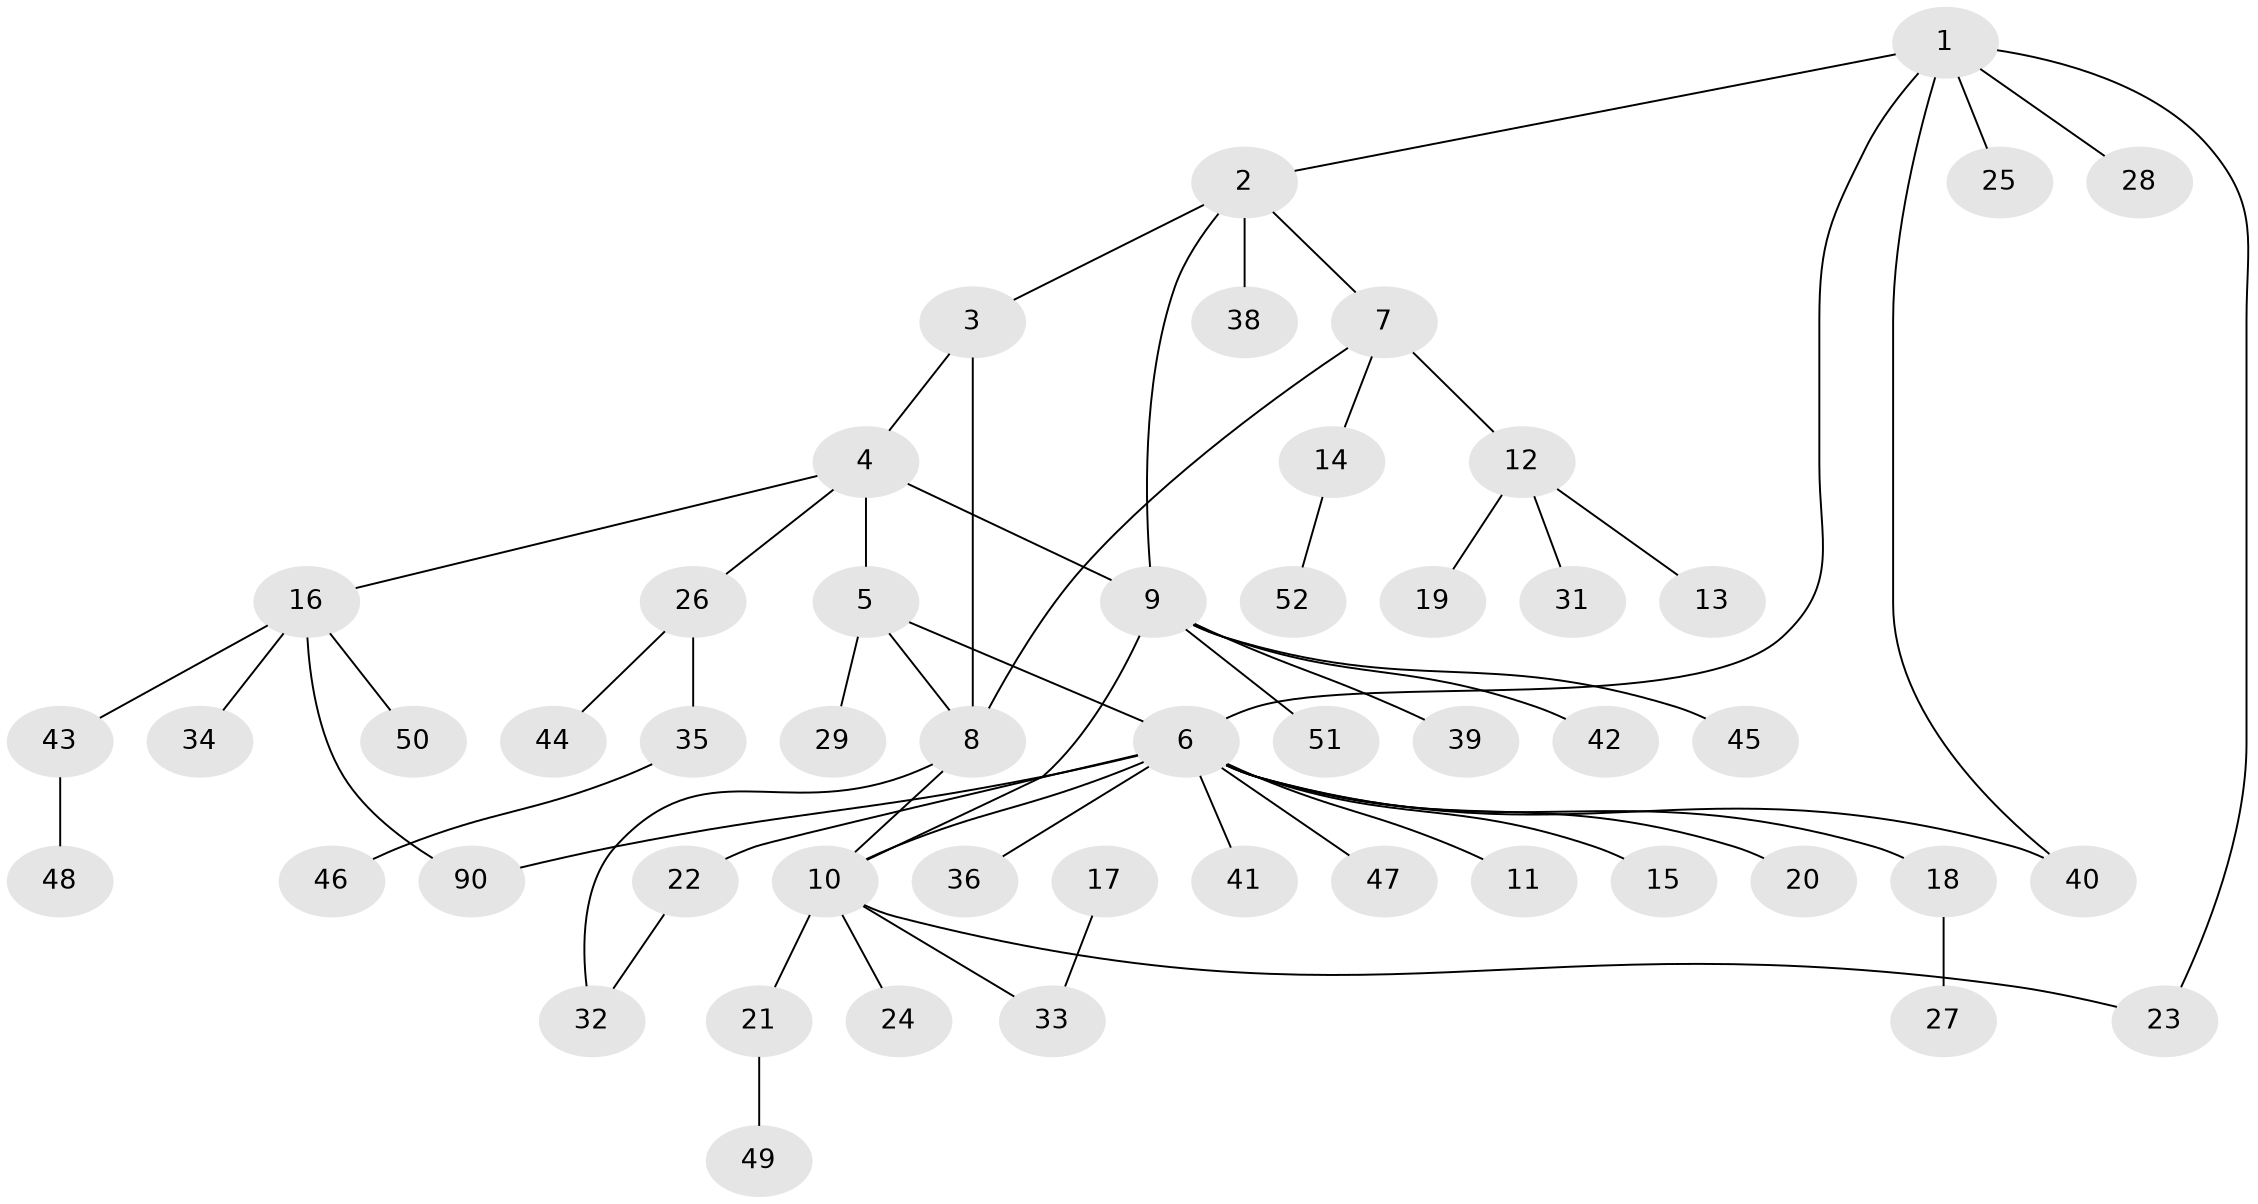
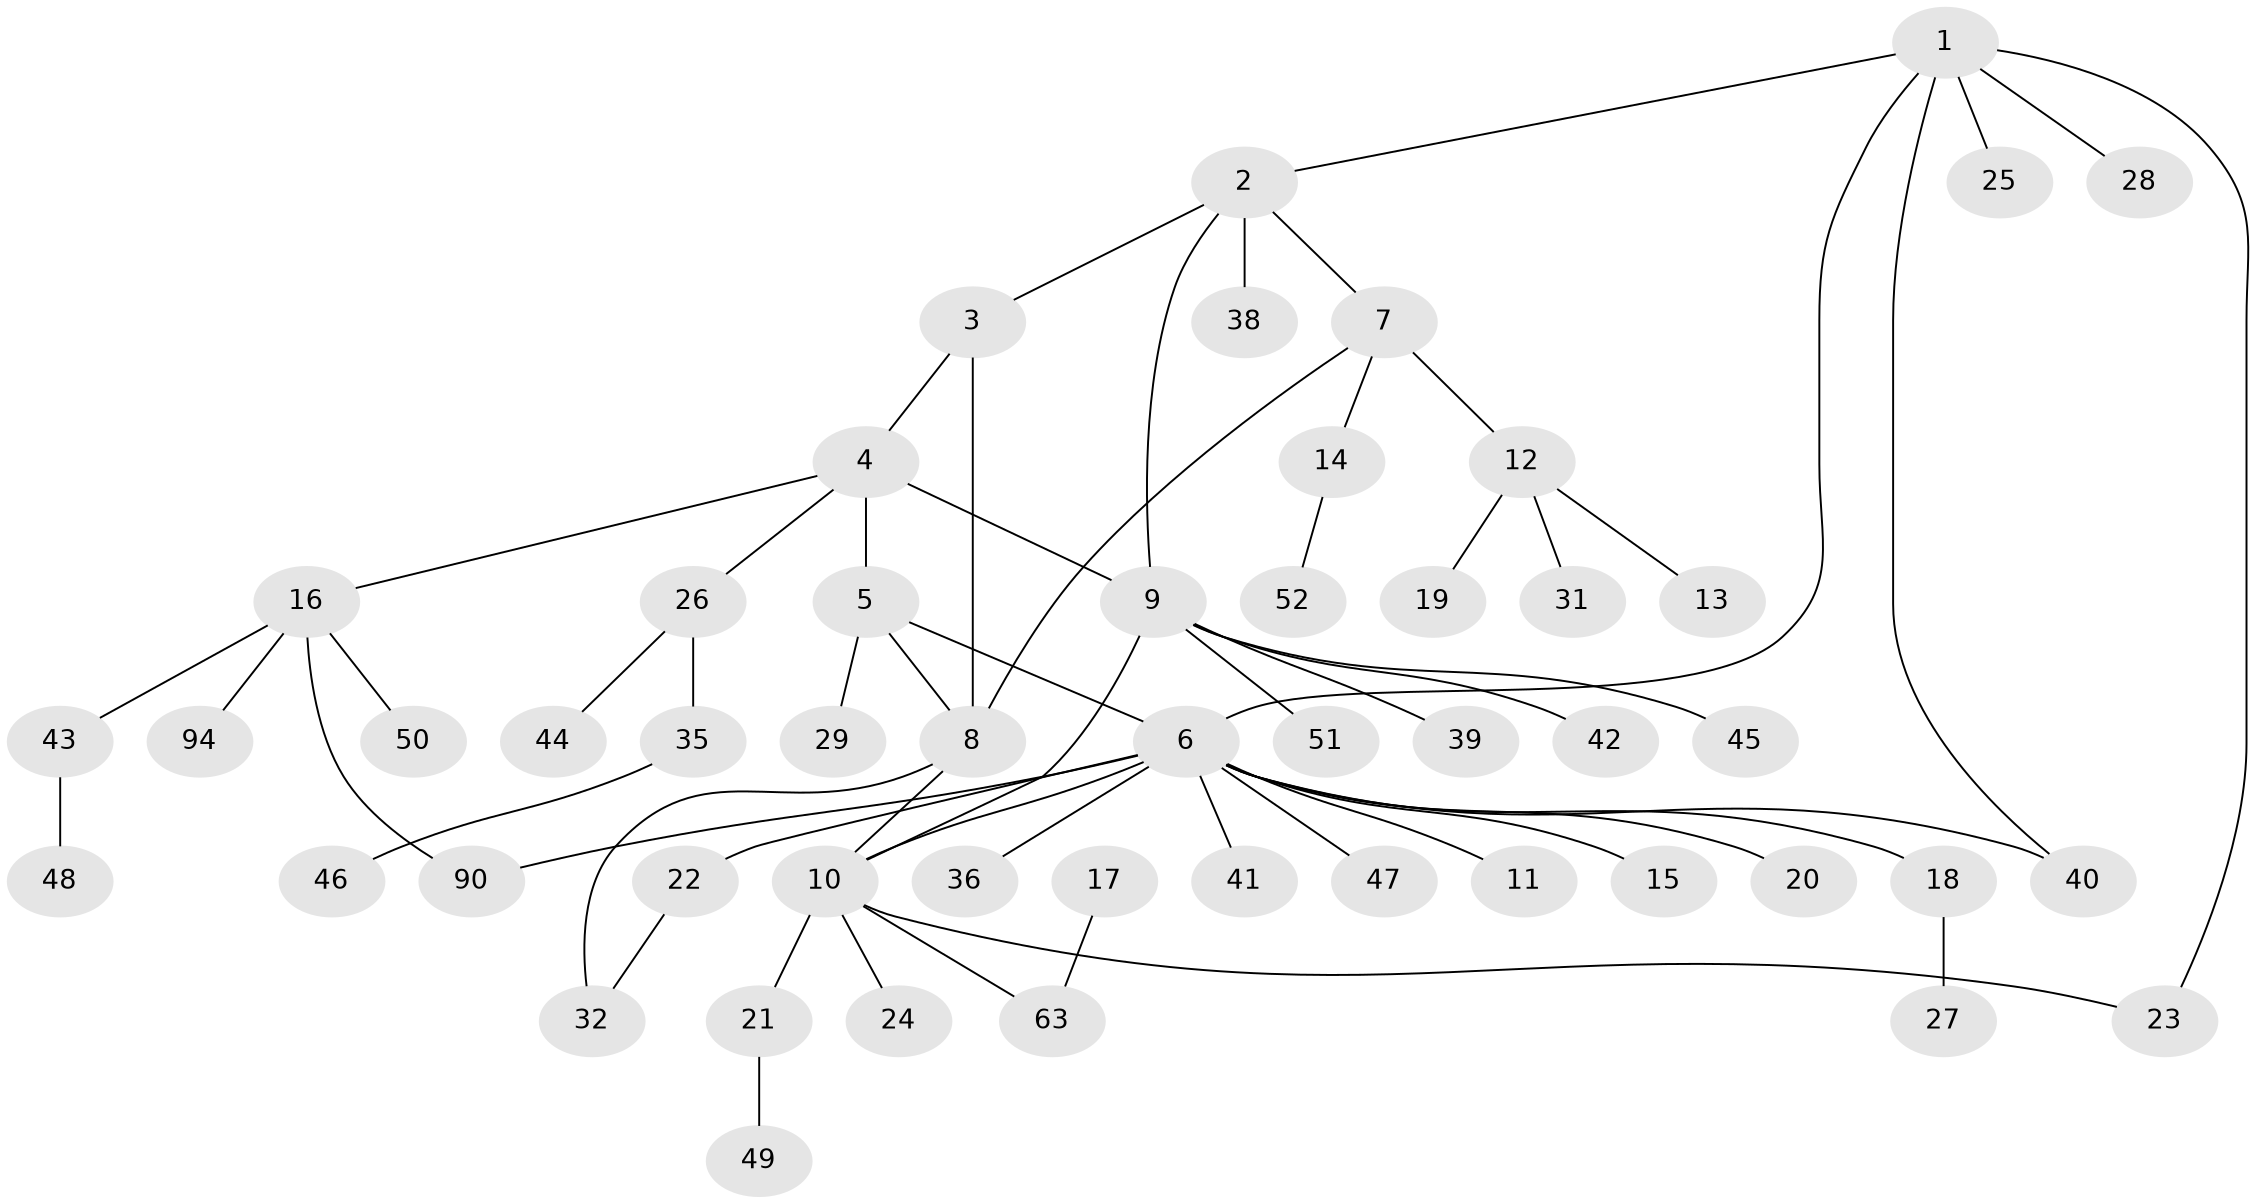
(200, 742) -> (200, 742)
(1052, 1021) -> (1052, 1021)
